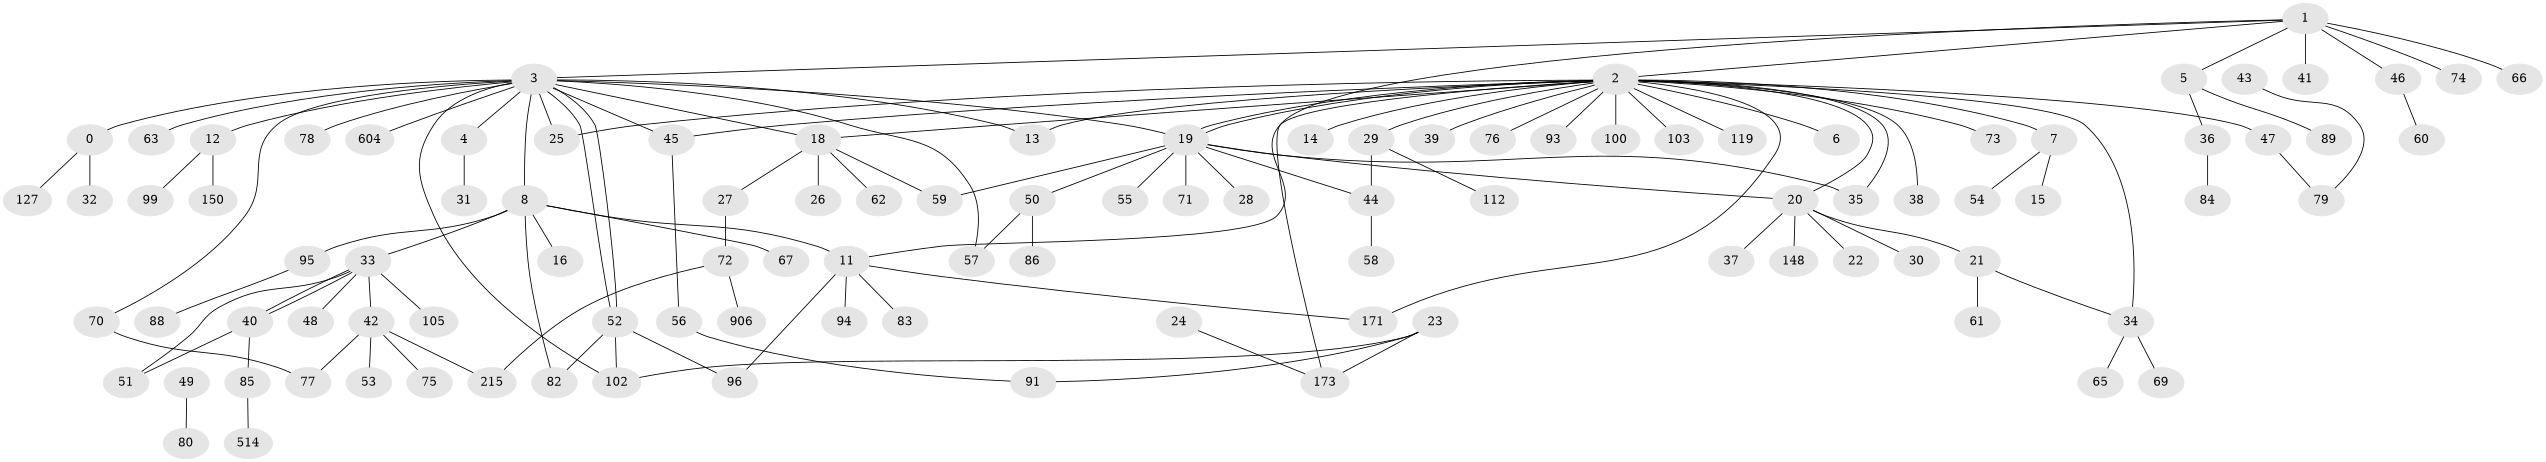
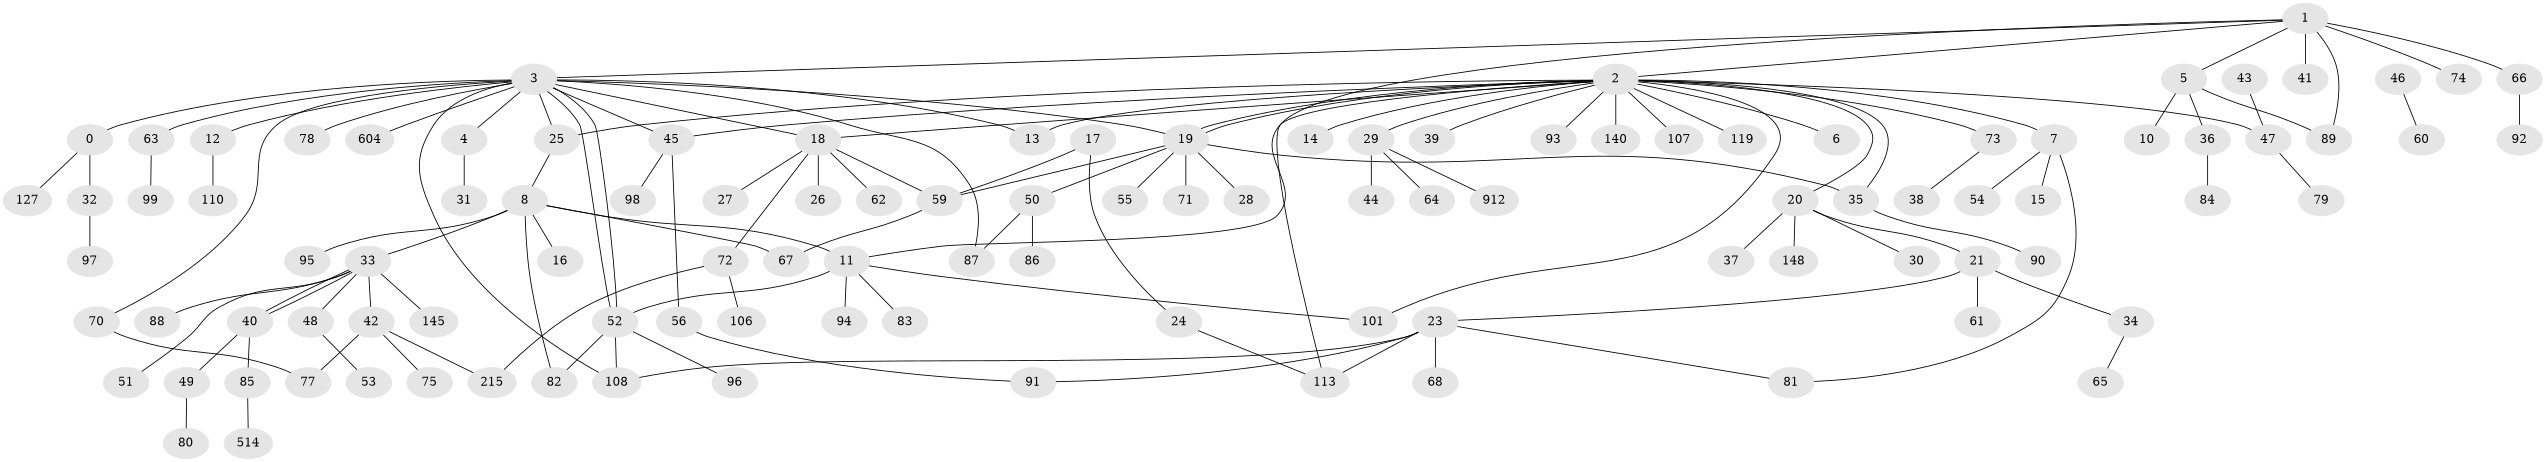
(2352, 49) -> (2338, 76)
(1960, 100) -> none
(1875, 112) -> (1955, 170)
(2348, 113) -> (2254, 103)
(525, 140) -> (541, 170)
none -> (1093, 140)
(1493, 140) -> none
(1616, 140) -> (1616, 140)
(1679, 140) -> (1679, 140)
none -> (2147, 140)
none -> (2520, 140)
(1271, 168) -> none
(182, 170) -> (151, 170)
(1490, 177) -> none
(213, 201) -> (213, 201)
none -> (633, 201)
none -> (1432, 201)
(1494, 201) -> (1494, 201)
none -> (863, 231)
(726, 233) -> (772, 201)
none -> (90, 261)
(972, 261) -> (972, 261)
(1371, 261) -> none
(1856, 261) -> none
none -> (2038, 261)
(232, 292) -> (223, 299)
none -> (1710, 306)
(434, 322) -> (434, 322)
(742, 322) -> (742, 322)
(791, 322) -> (727, 293)
(1373, 322) -> (1373, 322)
(370, 352) -> (336, 348)
(182, 356) -> (222, 349)
(617, 383) -> (617, 383)
(1325, 383) -> (1325, 383)
none -> (1435, 383)
none -> (1791, 383)
(2161, 383) -> none
